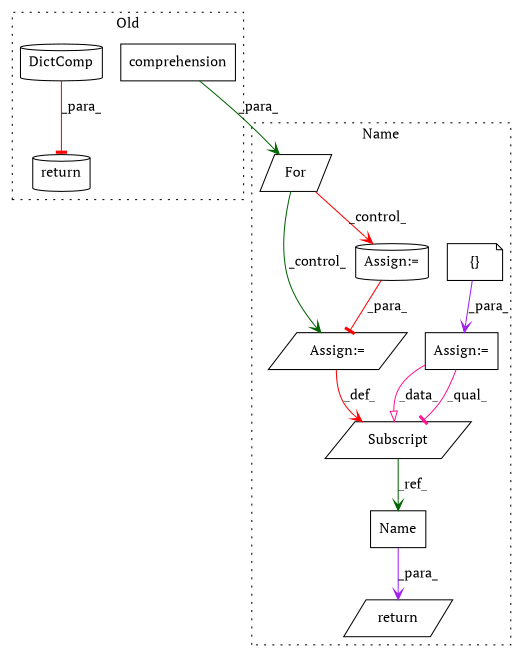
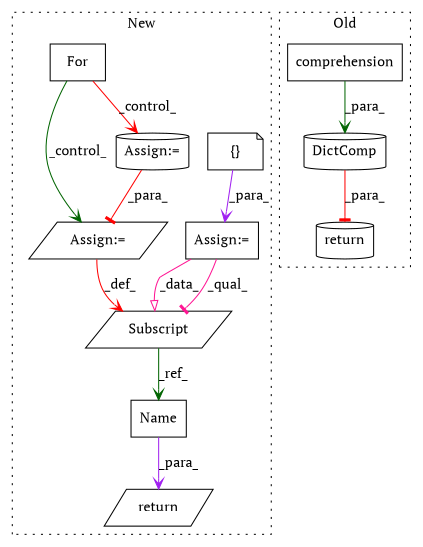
(237, 113) -> (345, 102)
(381, 135) -> (142, 24)
(296, 173) -> (78, 62)
